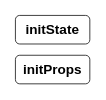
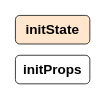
(53, 30) -> (53, 30)
